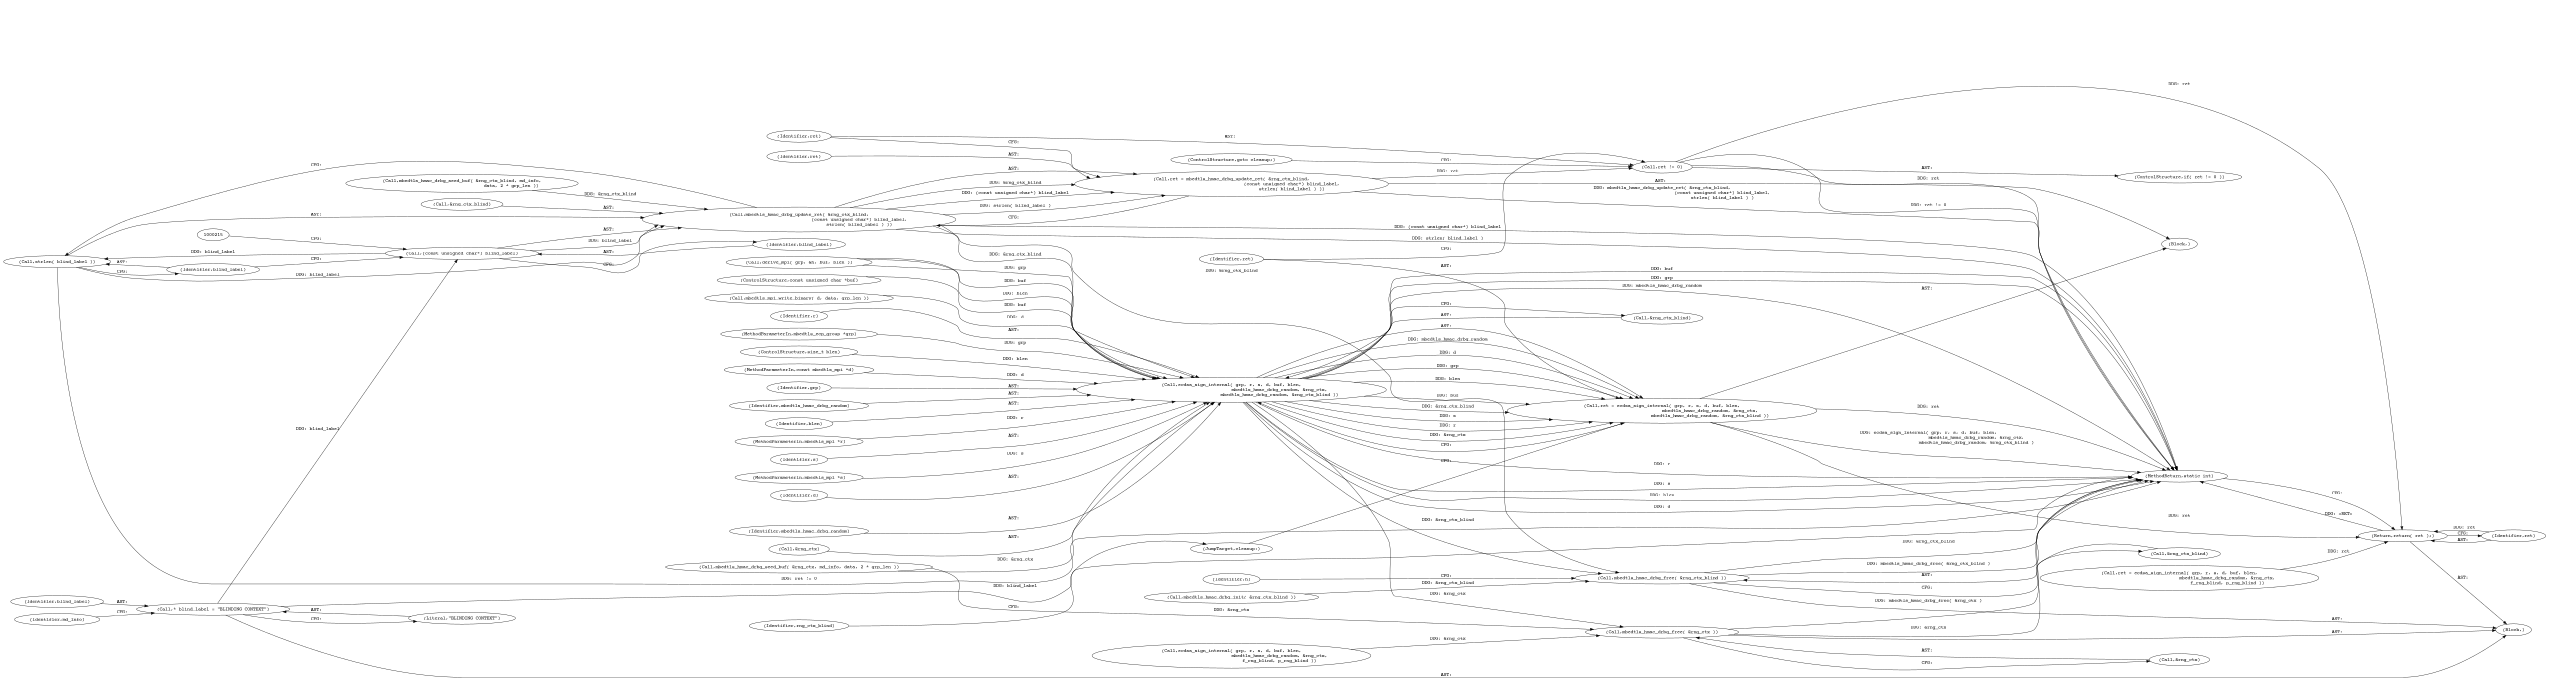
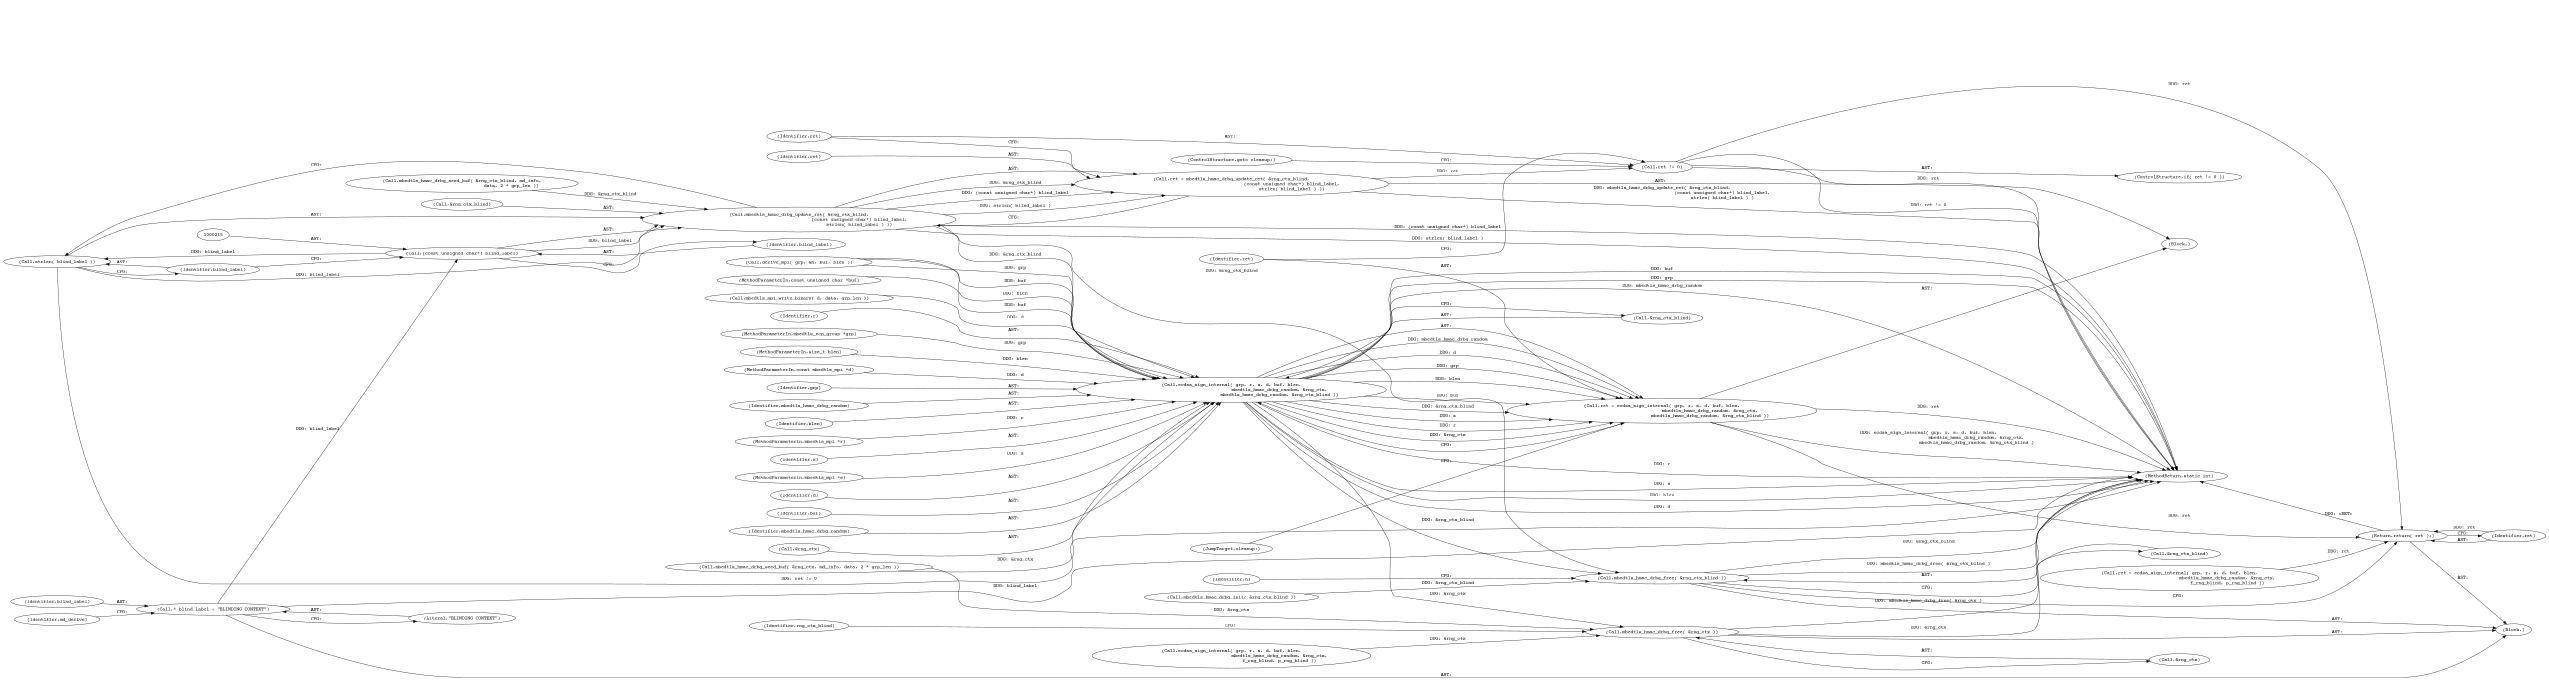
(318, 239) -> (318, 239)
(799, 280) -> (799, 280)
(799, 352) -> (799, 352)
(2311, 492) -> (2056, 605)
none -> (799, 513)
(1048, 616) -> (1216, 629)
(57, 620) -> (57, 620)
